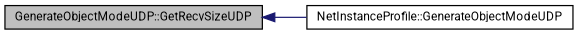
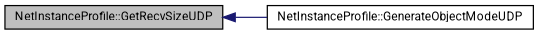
(134, 17) -> (114, 17)
